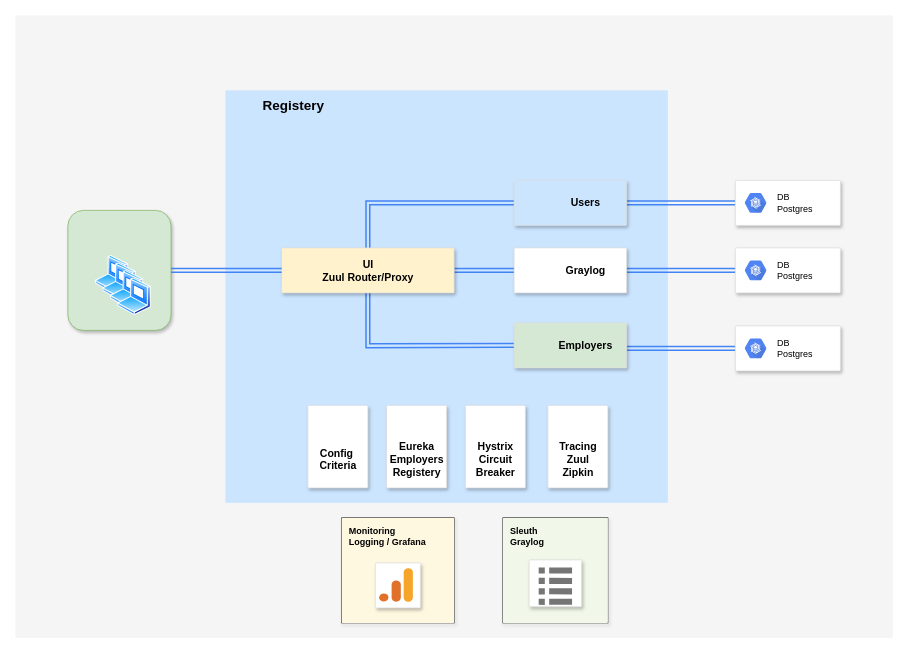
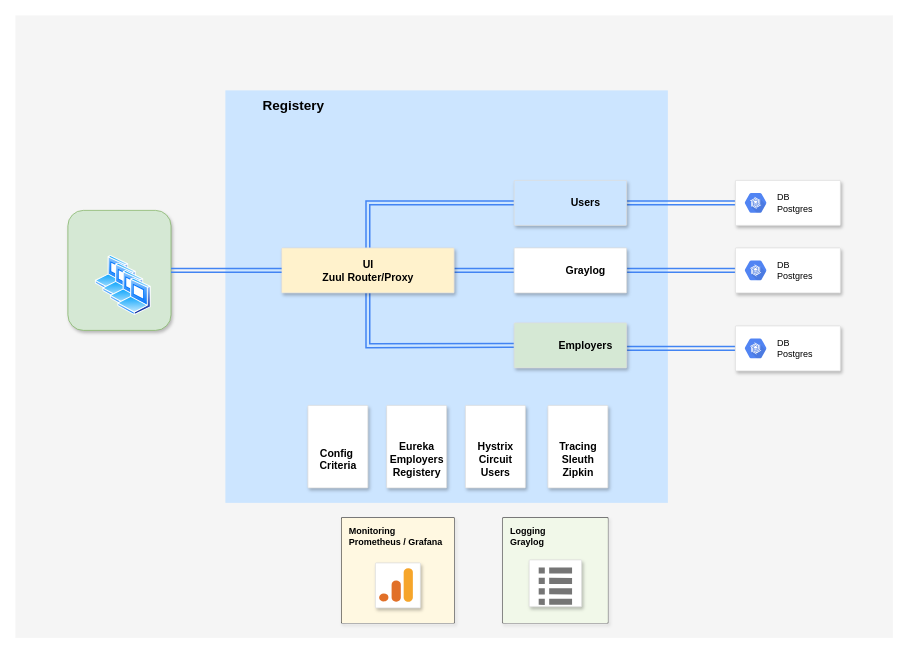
(496, 447) -> (496, 447)
(578, 447) -> (578, 447)
(388, 537) -> (397, 537)
(527, 537) -> (527, 537)
